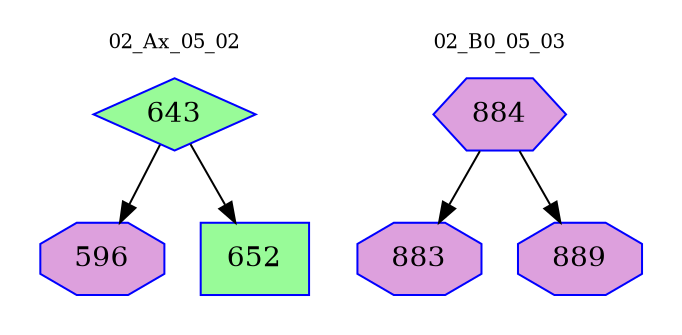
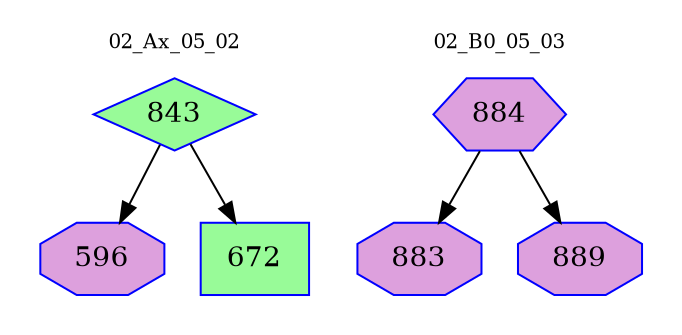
(175, 114) -> (175, 114)
(255, 259) -> (255, 259)
